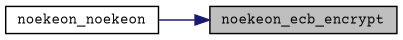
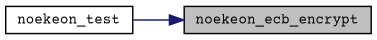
(82, 20) -> (69, 20)
